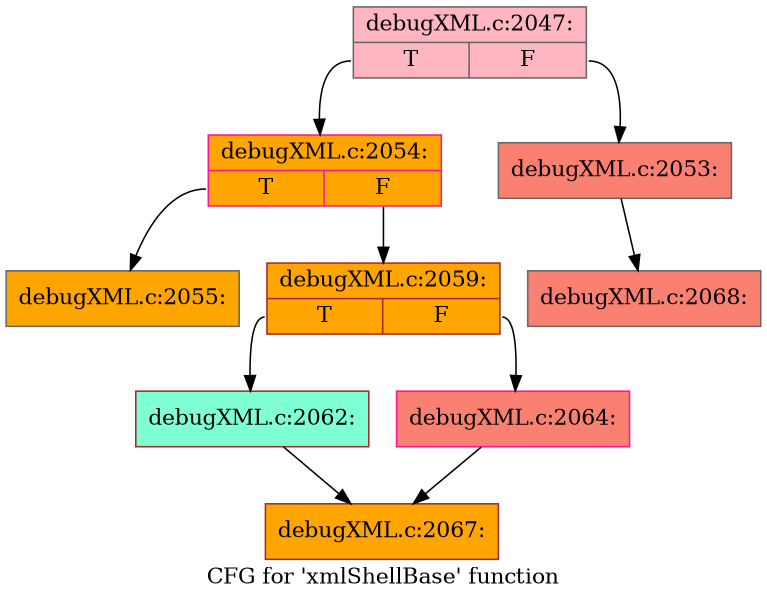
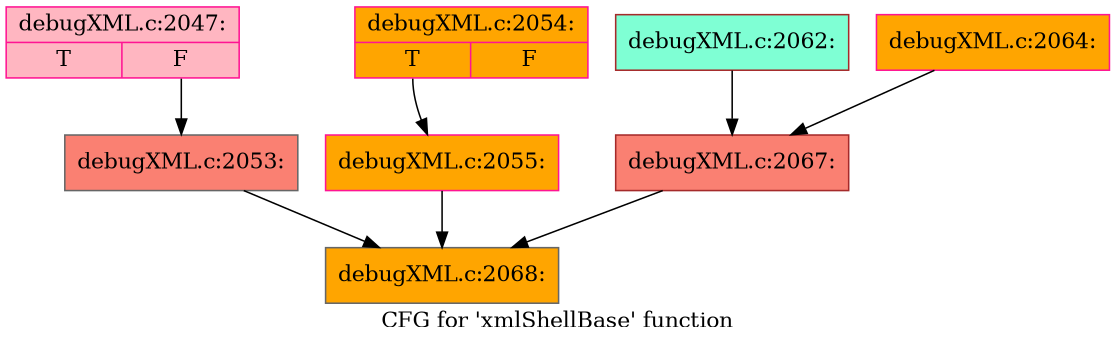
(470, 42) -> (123, 42)
(324, 83) -> none
none -> (442, 211)
none -> (595, 216)
(123, 299) -> (442, 163)
(383, 299) -> none
(644, 299) -> (442, 275)
(513, 419) -> (993, 42)
(382, 532) -> (732, 163)
